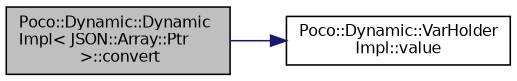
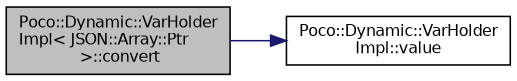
(118, 41) -> (118, 41)
